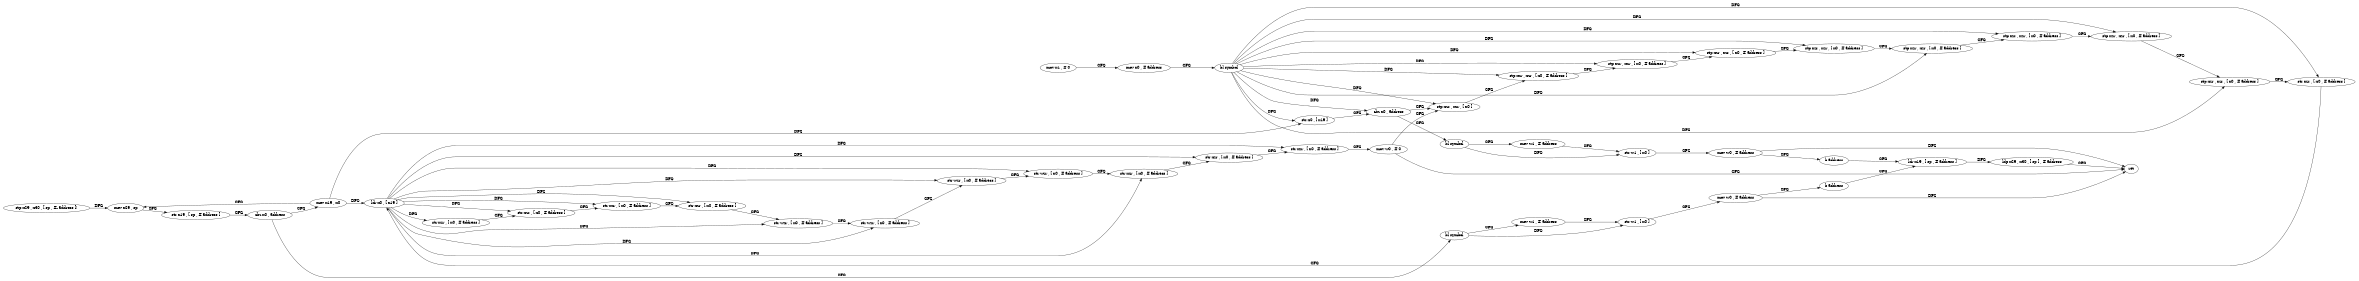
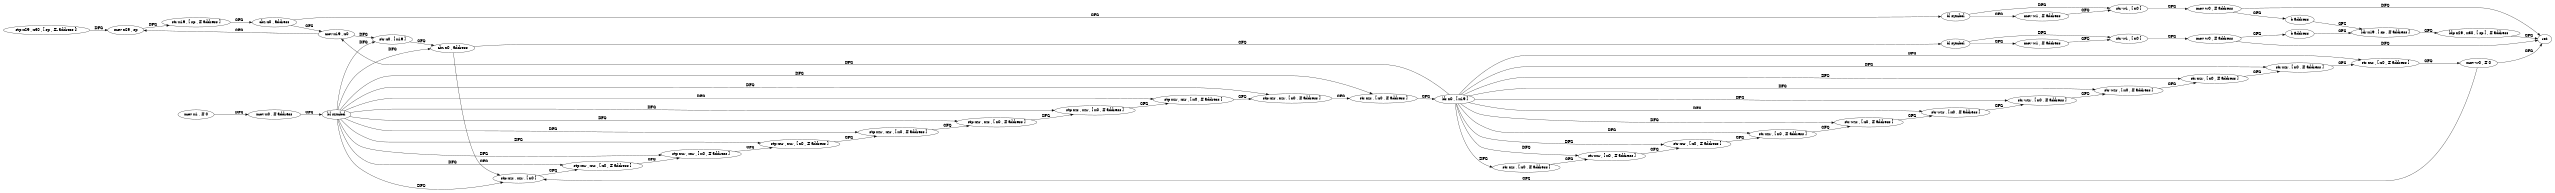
(1101, 66) -> (239, 113)
(1982, 160) -> (2428, 31)
(354, 203) -> (897, 65)
(153, 209) -> (153, 25)
